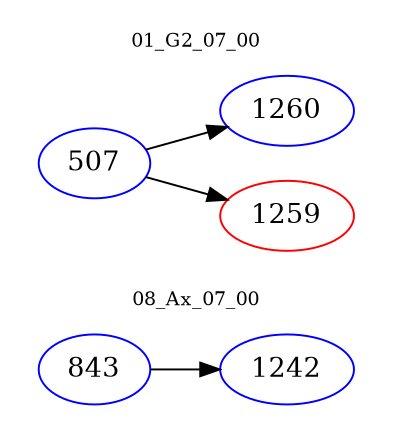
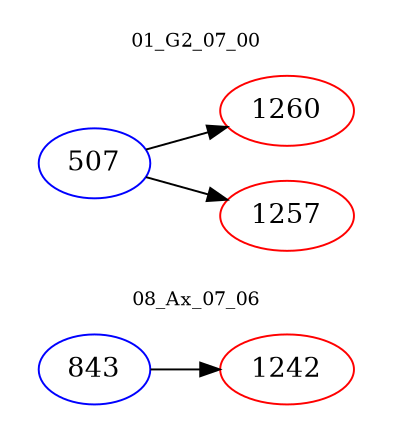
(287, 111) -> (287, 111)
(287, 216) -> (287, 216)
(196, 300) -> (196, 300)
(287, 369) -> (287, 369)
